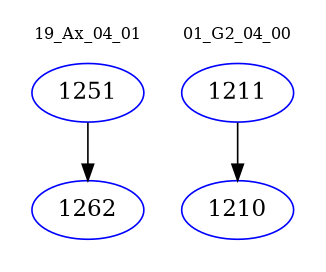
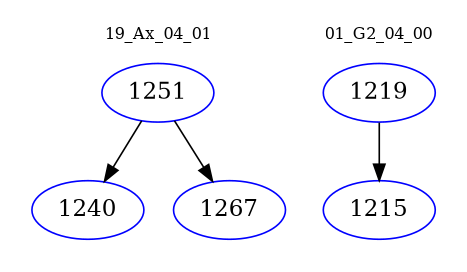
(238, 93) -> (379, 93)
none -> (88, 210)
(88, 210) -> (230, 210)
(238, 210) -> (379, 210)
